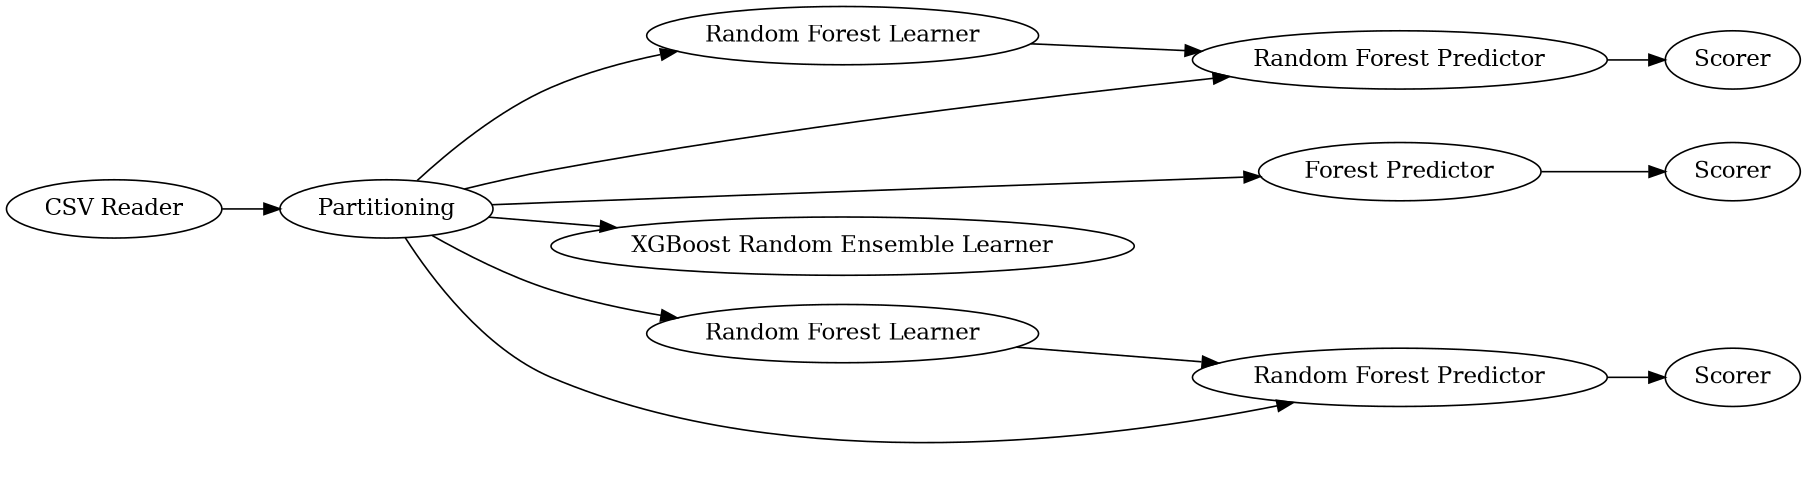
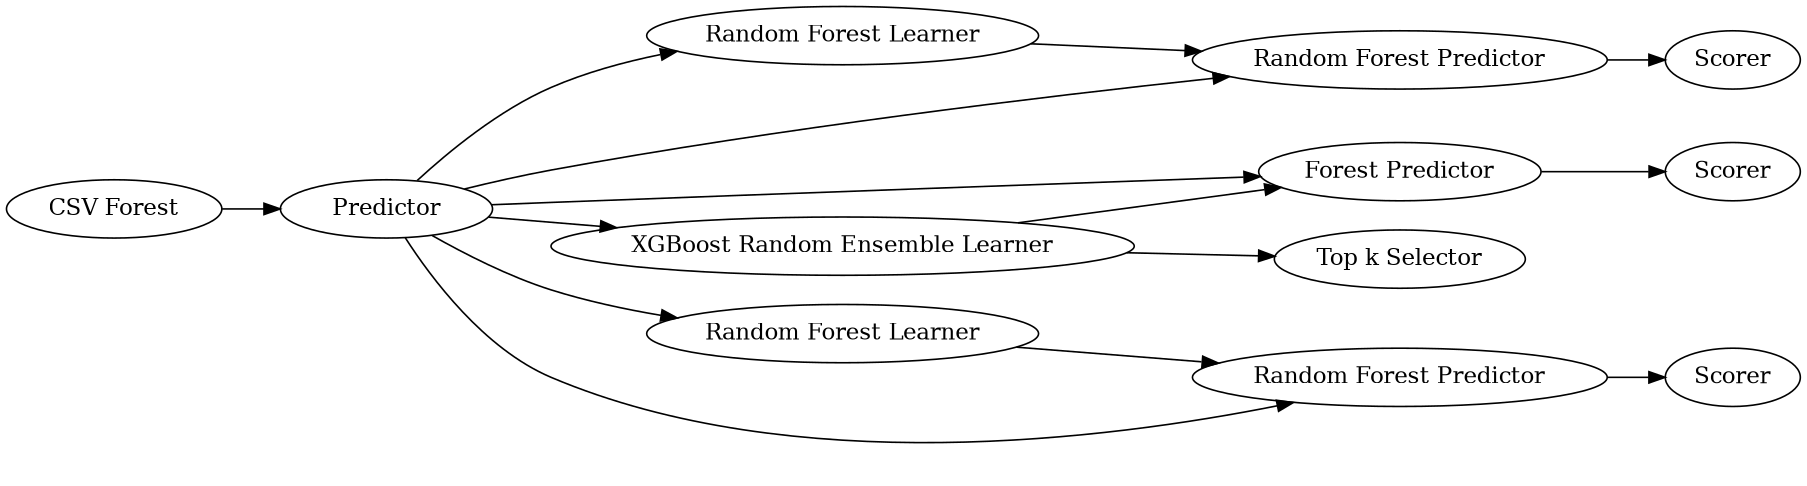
none -> (1141, 206)
(114, 209) -> (114, 209)
(386, 209) -> (386, 209)
none -> (1400, 259)
